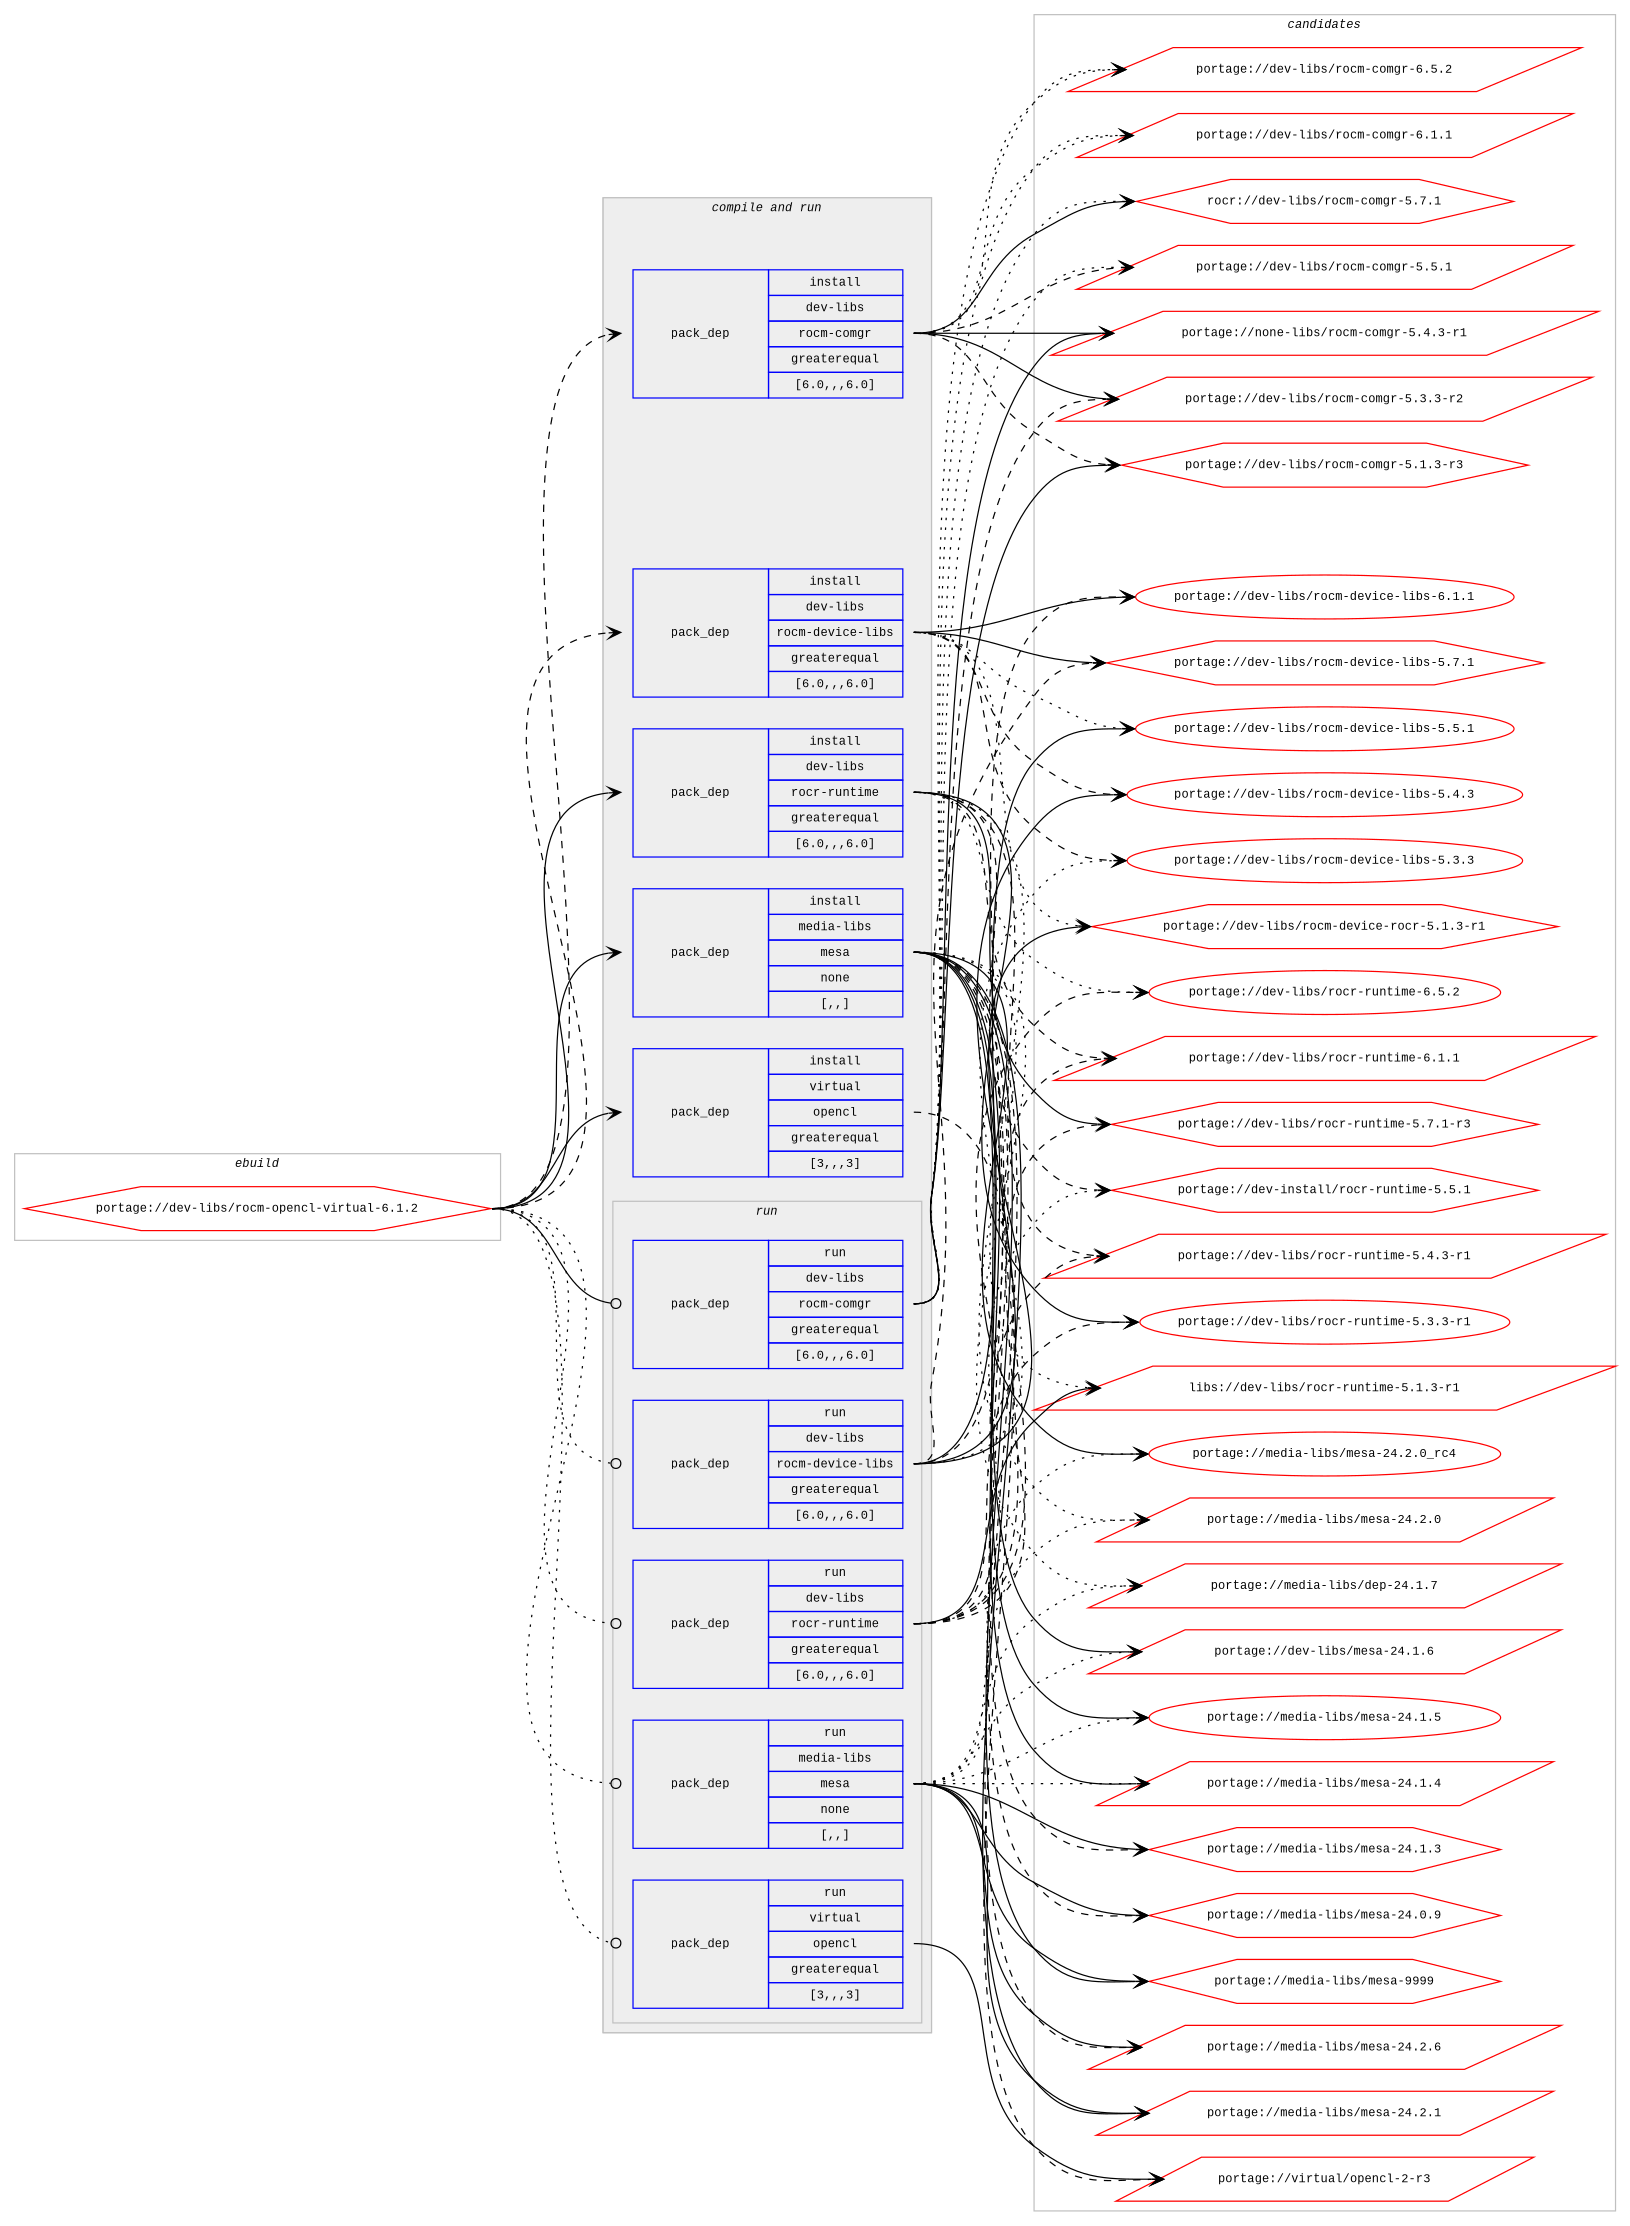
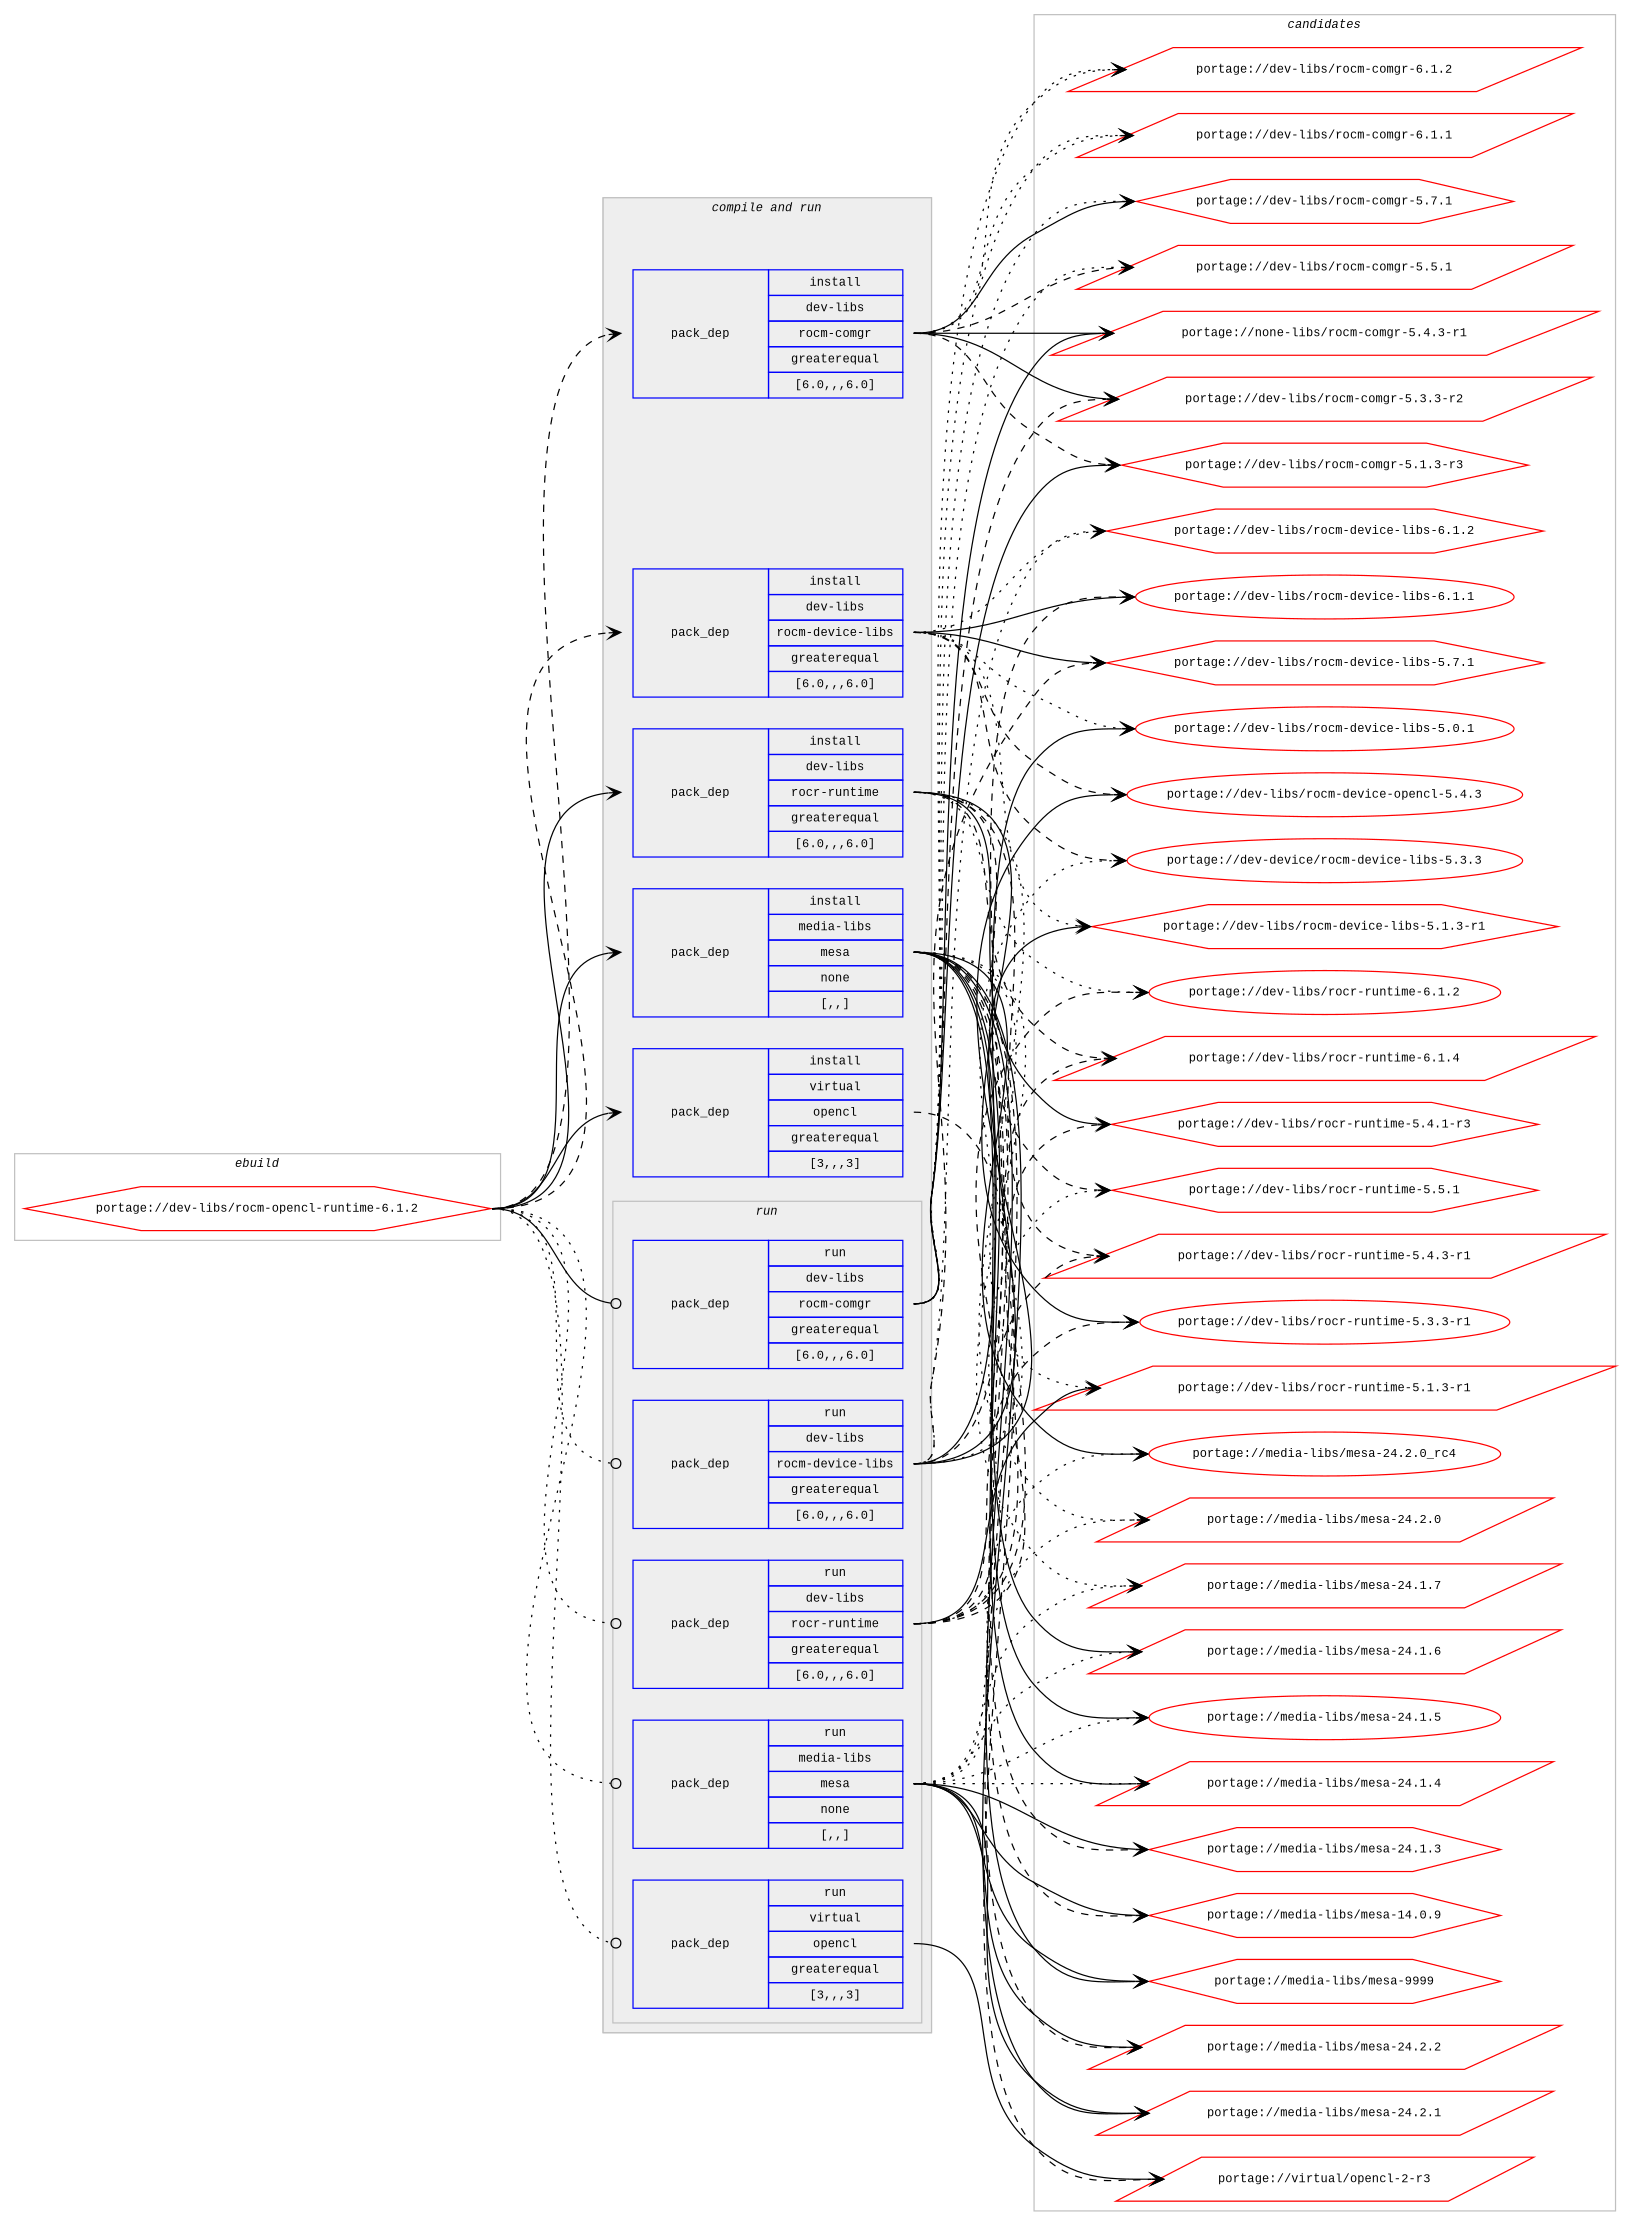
(1325, 70) -> (1325, 70)
(1325, 201) -> (1325, 201)
none -> (1325, 531)
(1325, 729) -> (1325, 729)
(1325, 795) -> (1325, 795)
(1325, 861) -> (1325, 861)
(1325, 927) -> (1325, 927)
(1325, 993) -> (1325, 993)
(1325, 1058) -> (1325, 1058)
(1325, 1124) -> (1325, 1124)
(1325, 1190) -> (1325, 1190)
(258, 1209) -> (258, 1209)
(1325, 1388) -> (1325, 1388)
(1325, 1586) -> (1325, 1586)
(1325, 1652) -> (1325, 1652)
(1325, 1915) -> (1325, 1915)
(1325, 2047) -> (1325, 2047)
